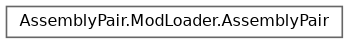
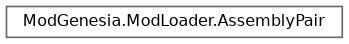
(174, 22) -> (174, 22)
